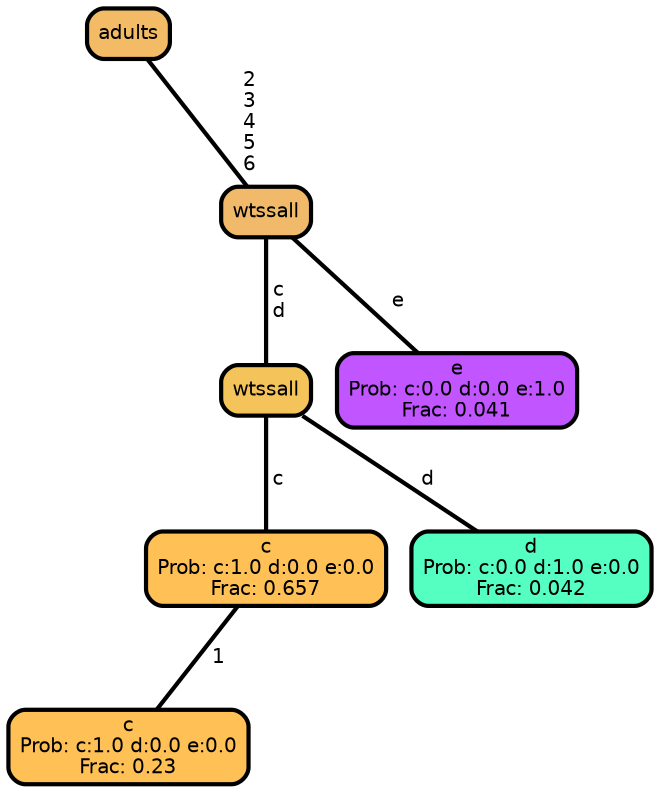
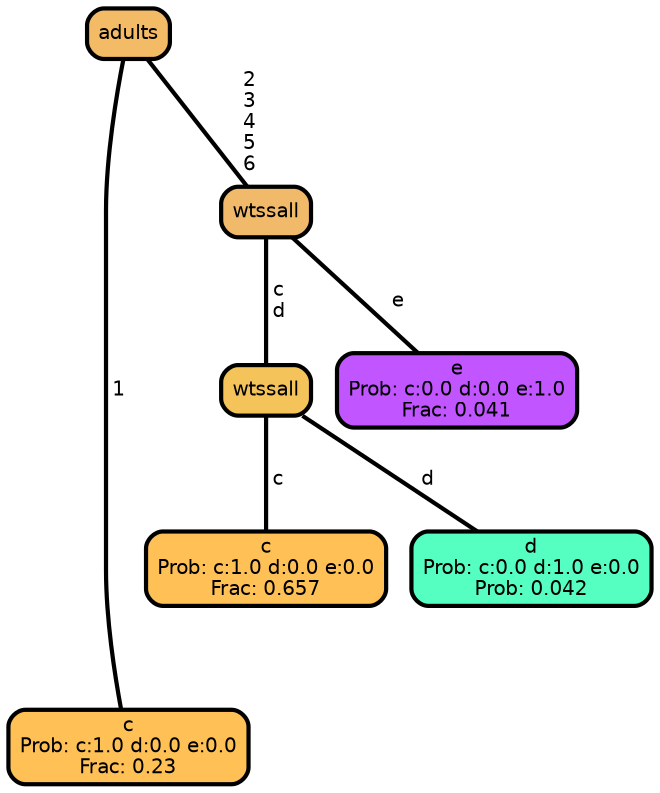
(531, 569) -> (531, 569)
(197, 658) -> (106, 384)
